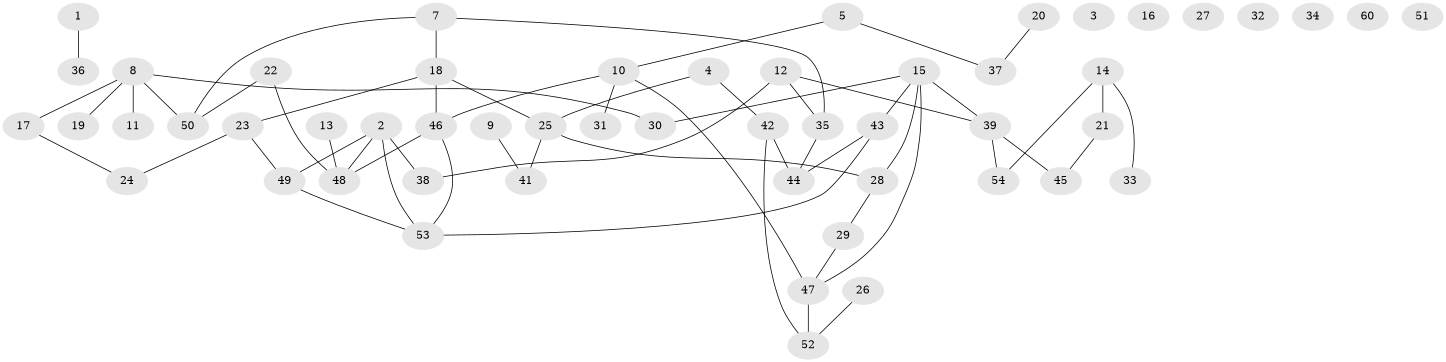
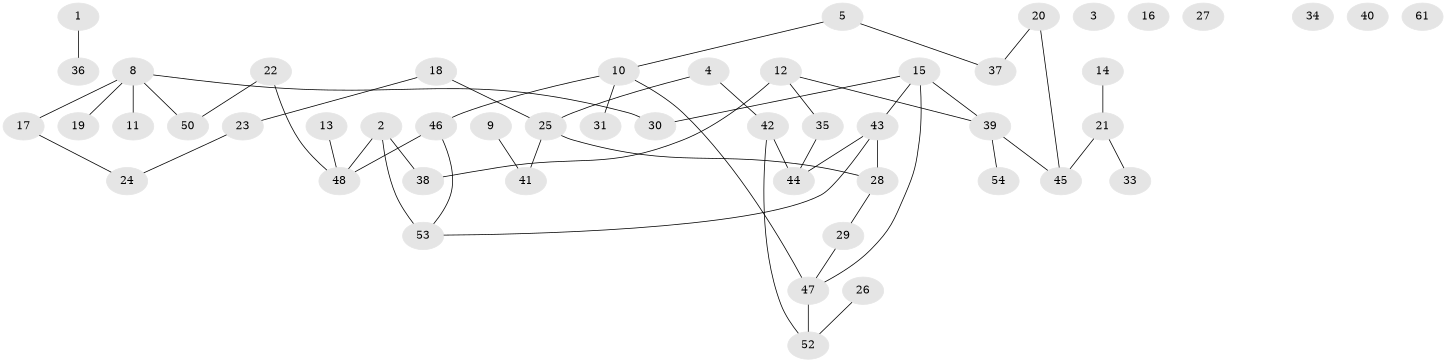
(436, 17) -> none
(1258, 17) -> none
(1368, 17) -> (1368, 17)
(1423, 17) -> (1423, 17)
(436, 99) -> none
none -> (1050, 99)
(1133, 123) -> (1117, 154)
(1051, 126) -> none
(909, 129) -> (878, 154)
(285, 181) -> none
